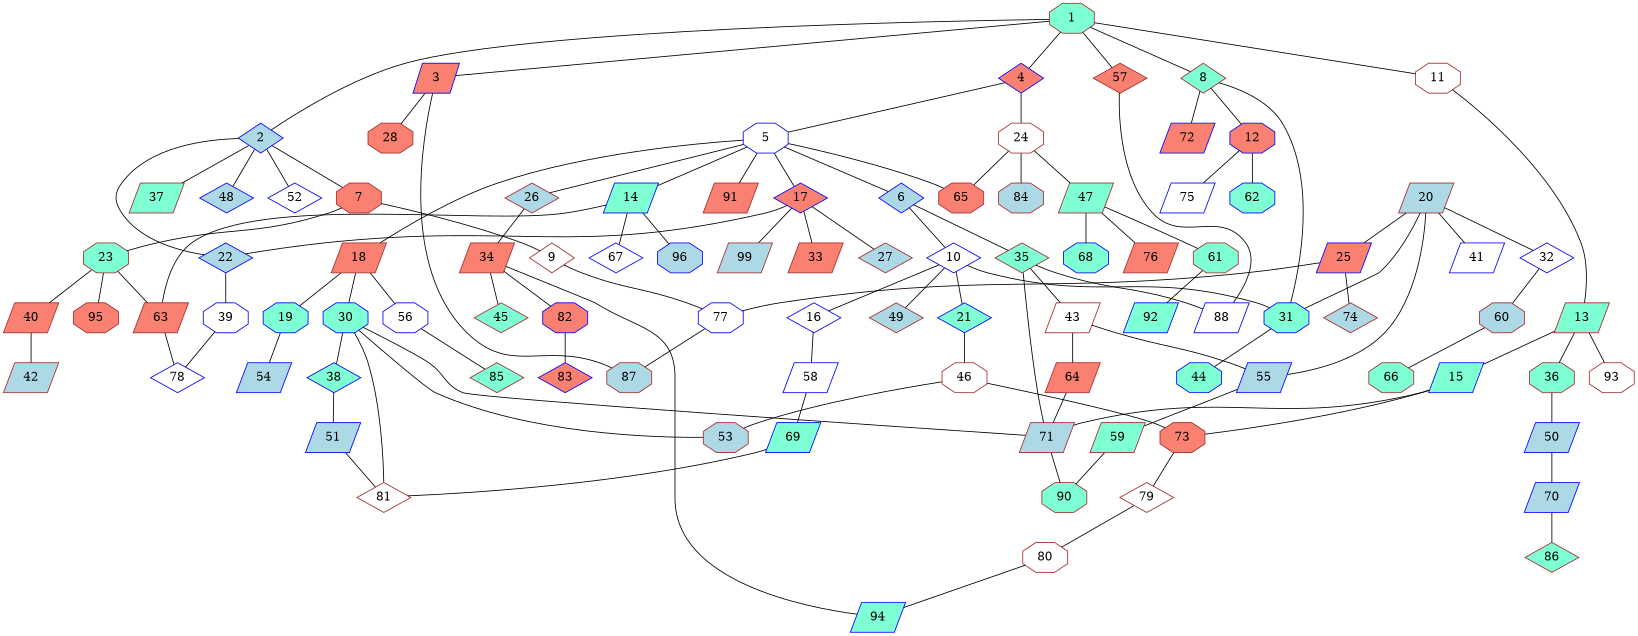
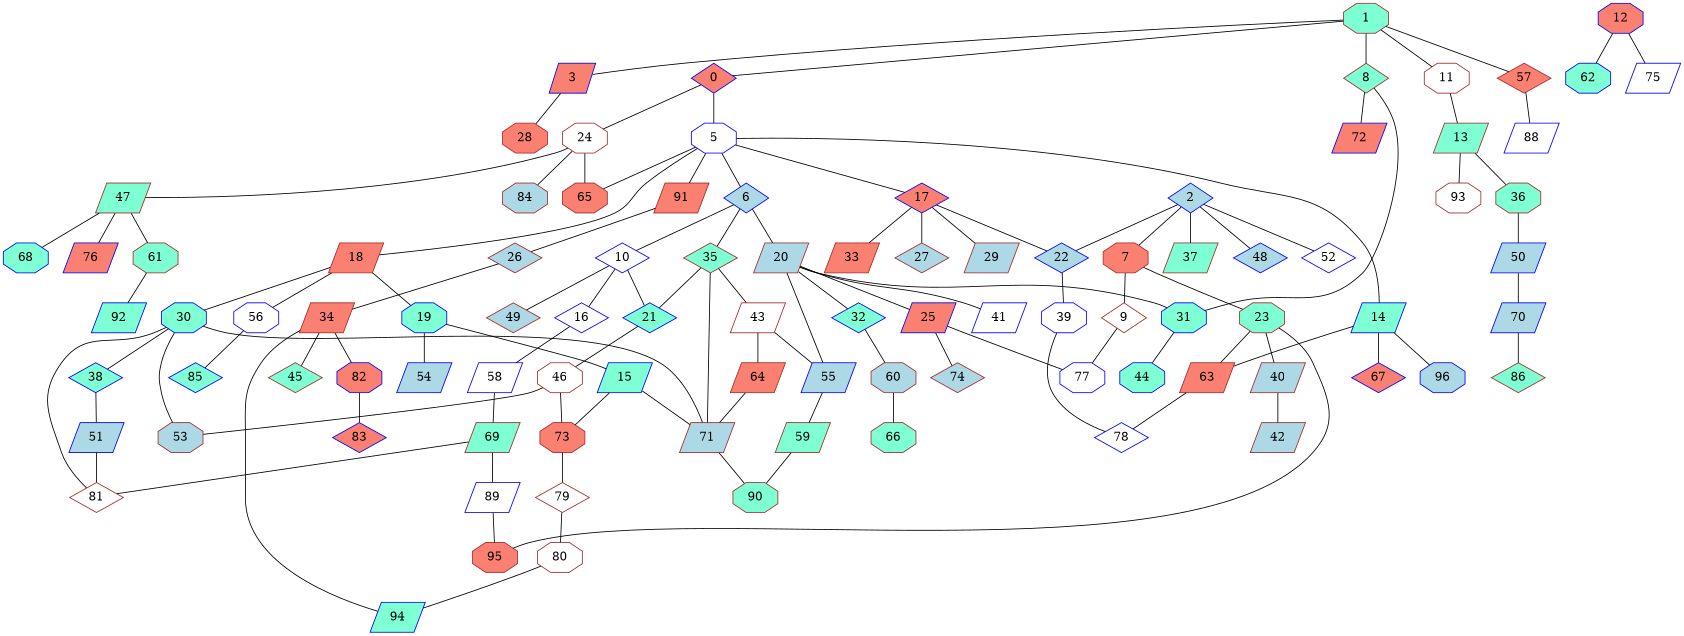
(651, 34) -> none
(1021, 78) -> (714, 78)
(1226, 106) -> none
(646, 169) -> (593, 230)
none -> (763, 226)
(616, 258) -> (1379, 378)
(745, 258) -> (992, 258)
(1151, 258) -> (91, 258)
(1547, 258) -> (859, 318)
(1149, 287) -> none
(1145, 292) -> (680, 288)
(31, 318) -> (1278, 378)
(1519, 348) -> (527, 345)
(497, 378) -> (196, 378)
(629, 378) -> none
(793, 438) -> (493, 438)
none -> (493, 498)
